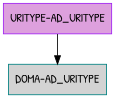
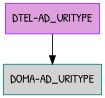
(58, 19) -> (52, 19)
